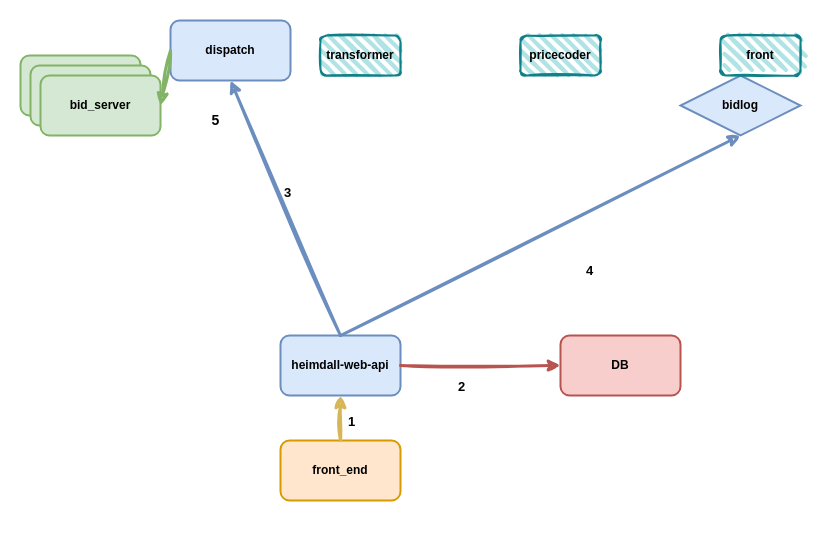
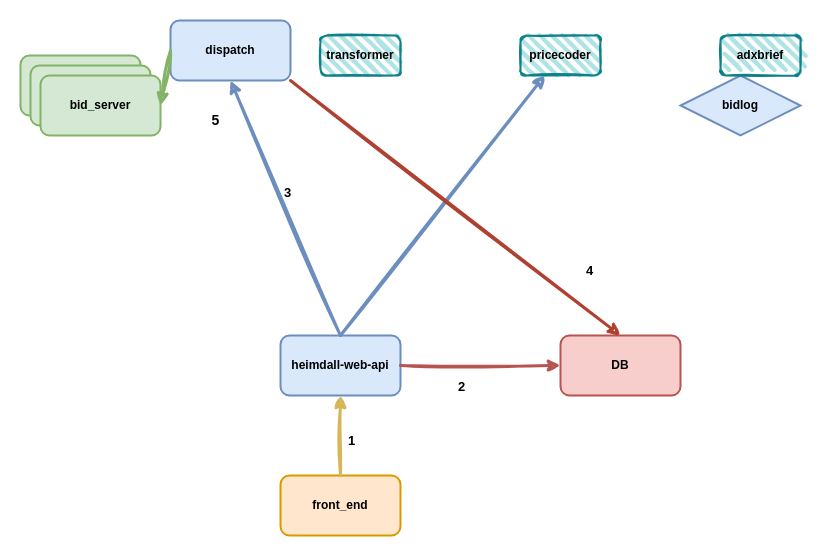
(761, 56) -> (761, 56)
none -> (452, 205)
(536, 238) -> (440, 209)
(341, 471) -> (341, 506)
